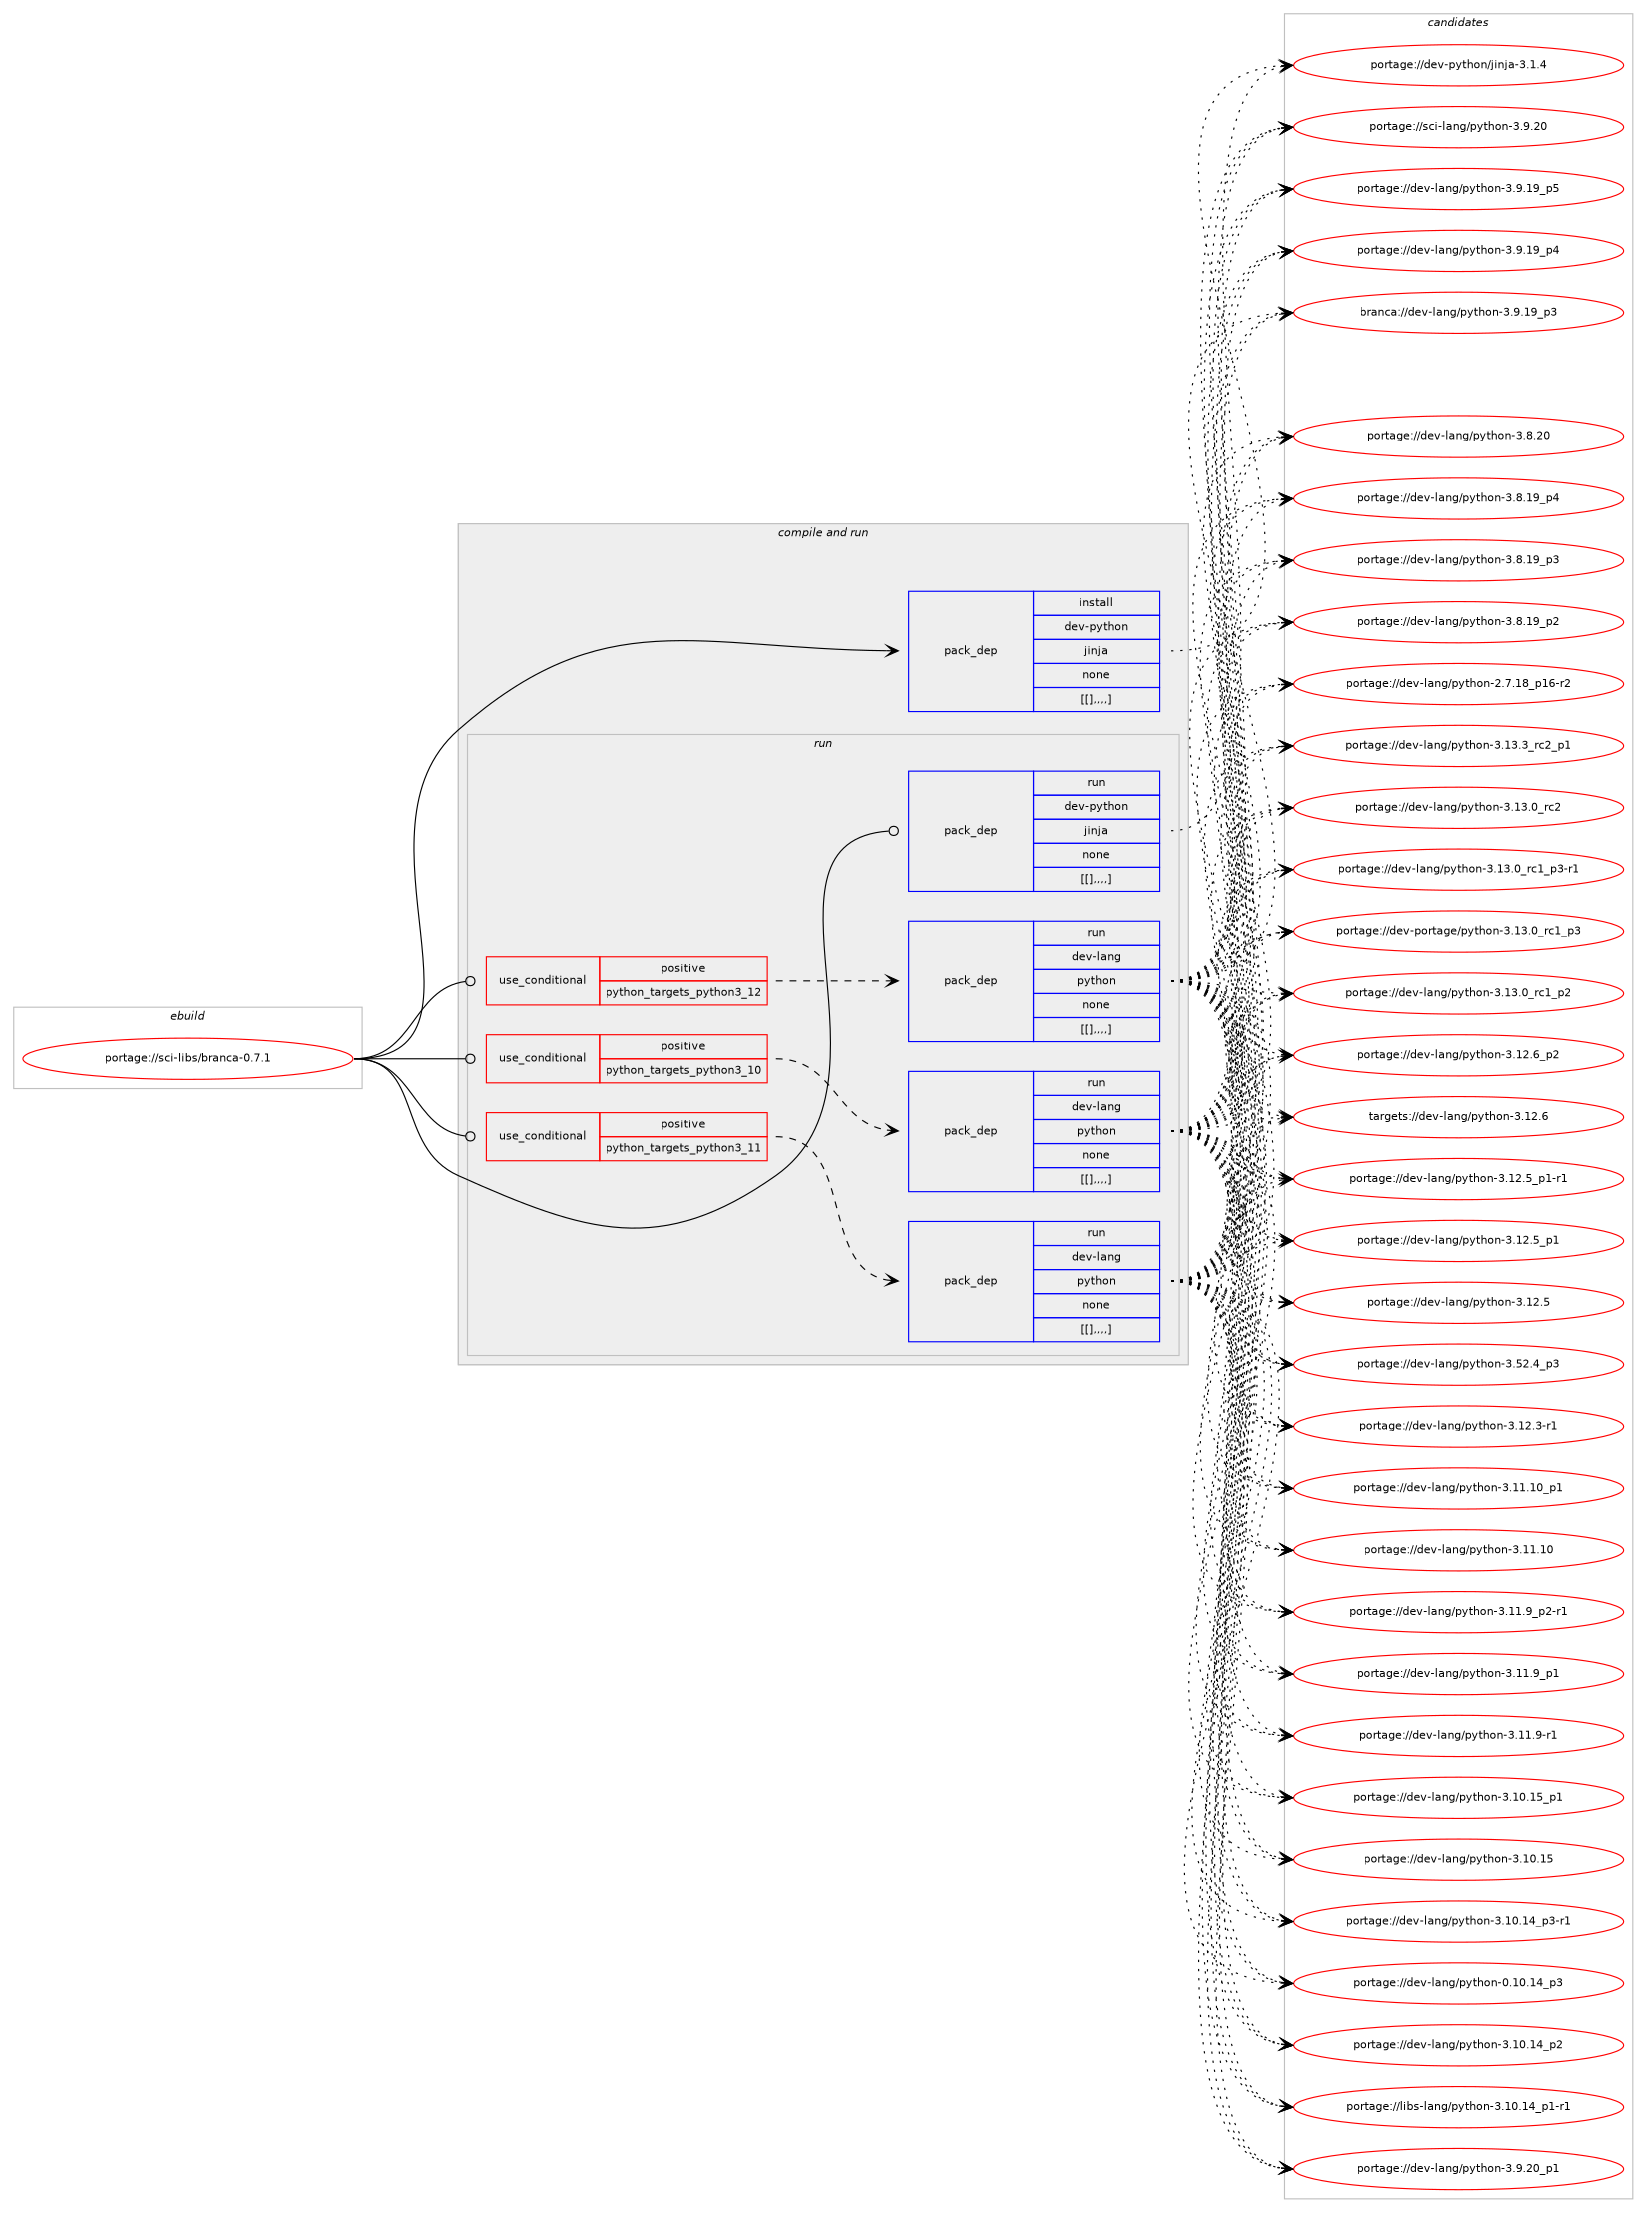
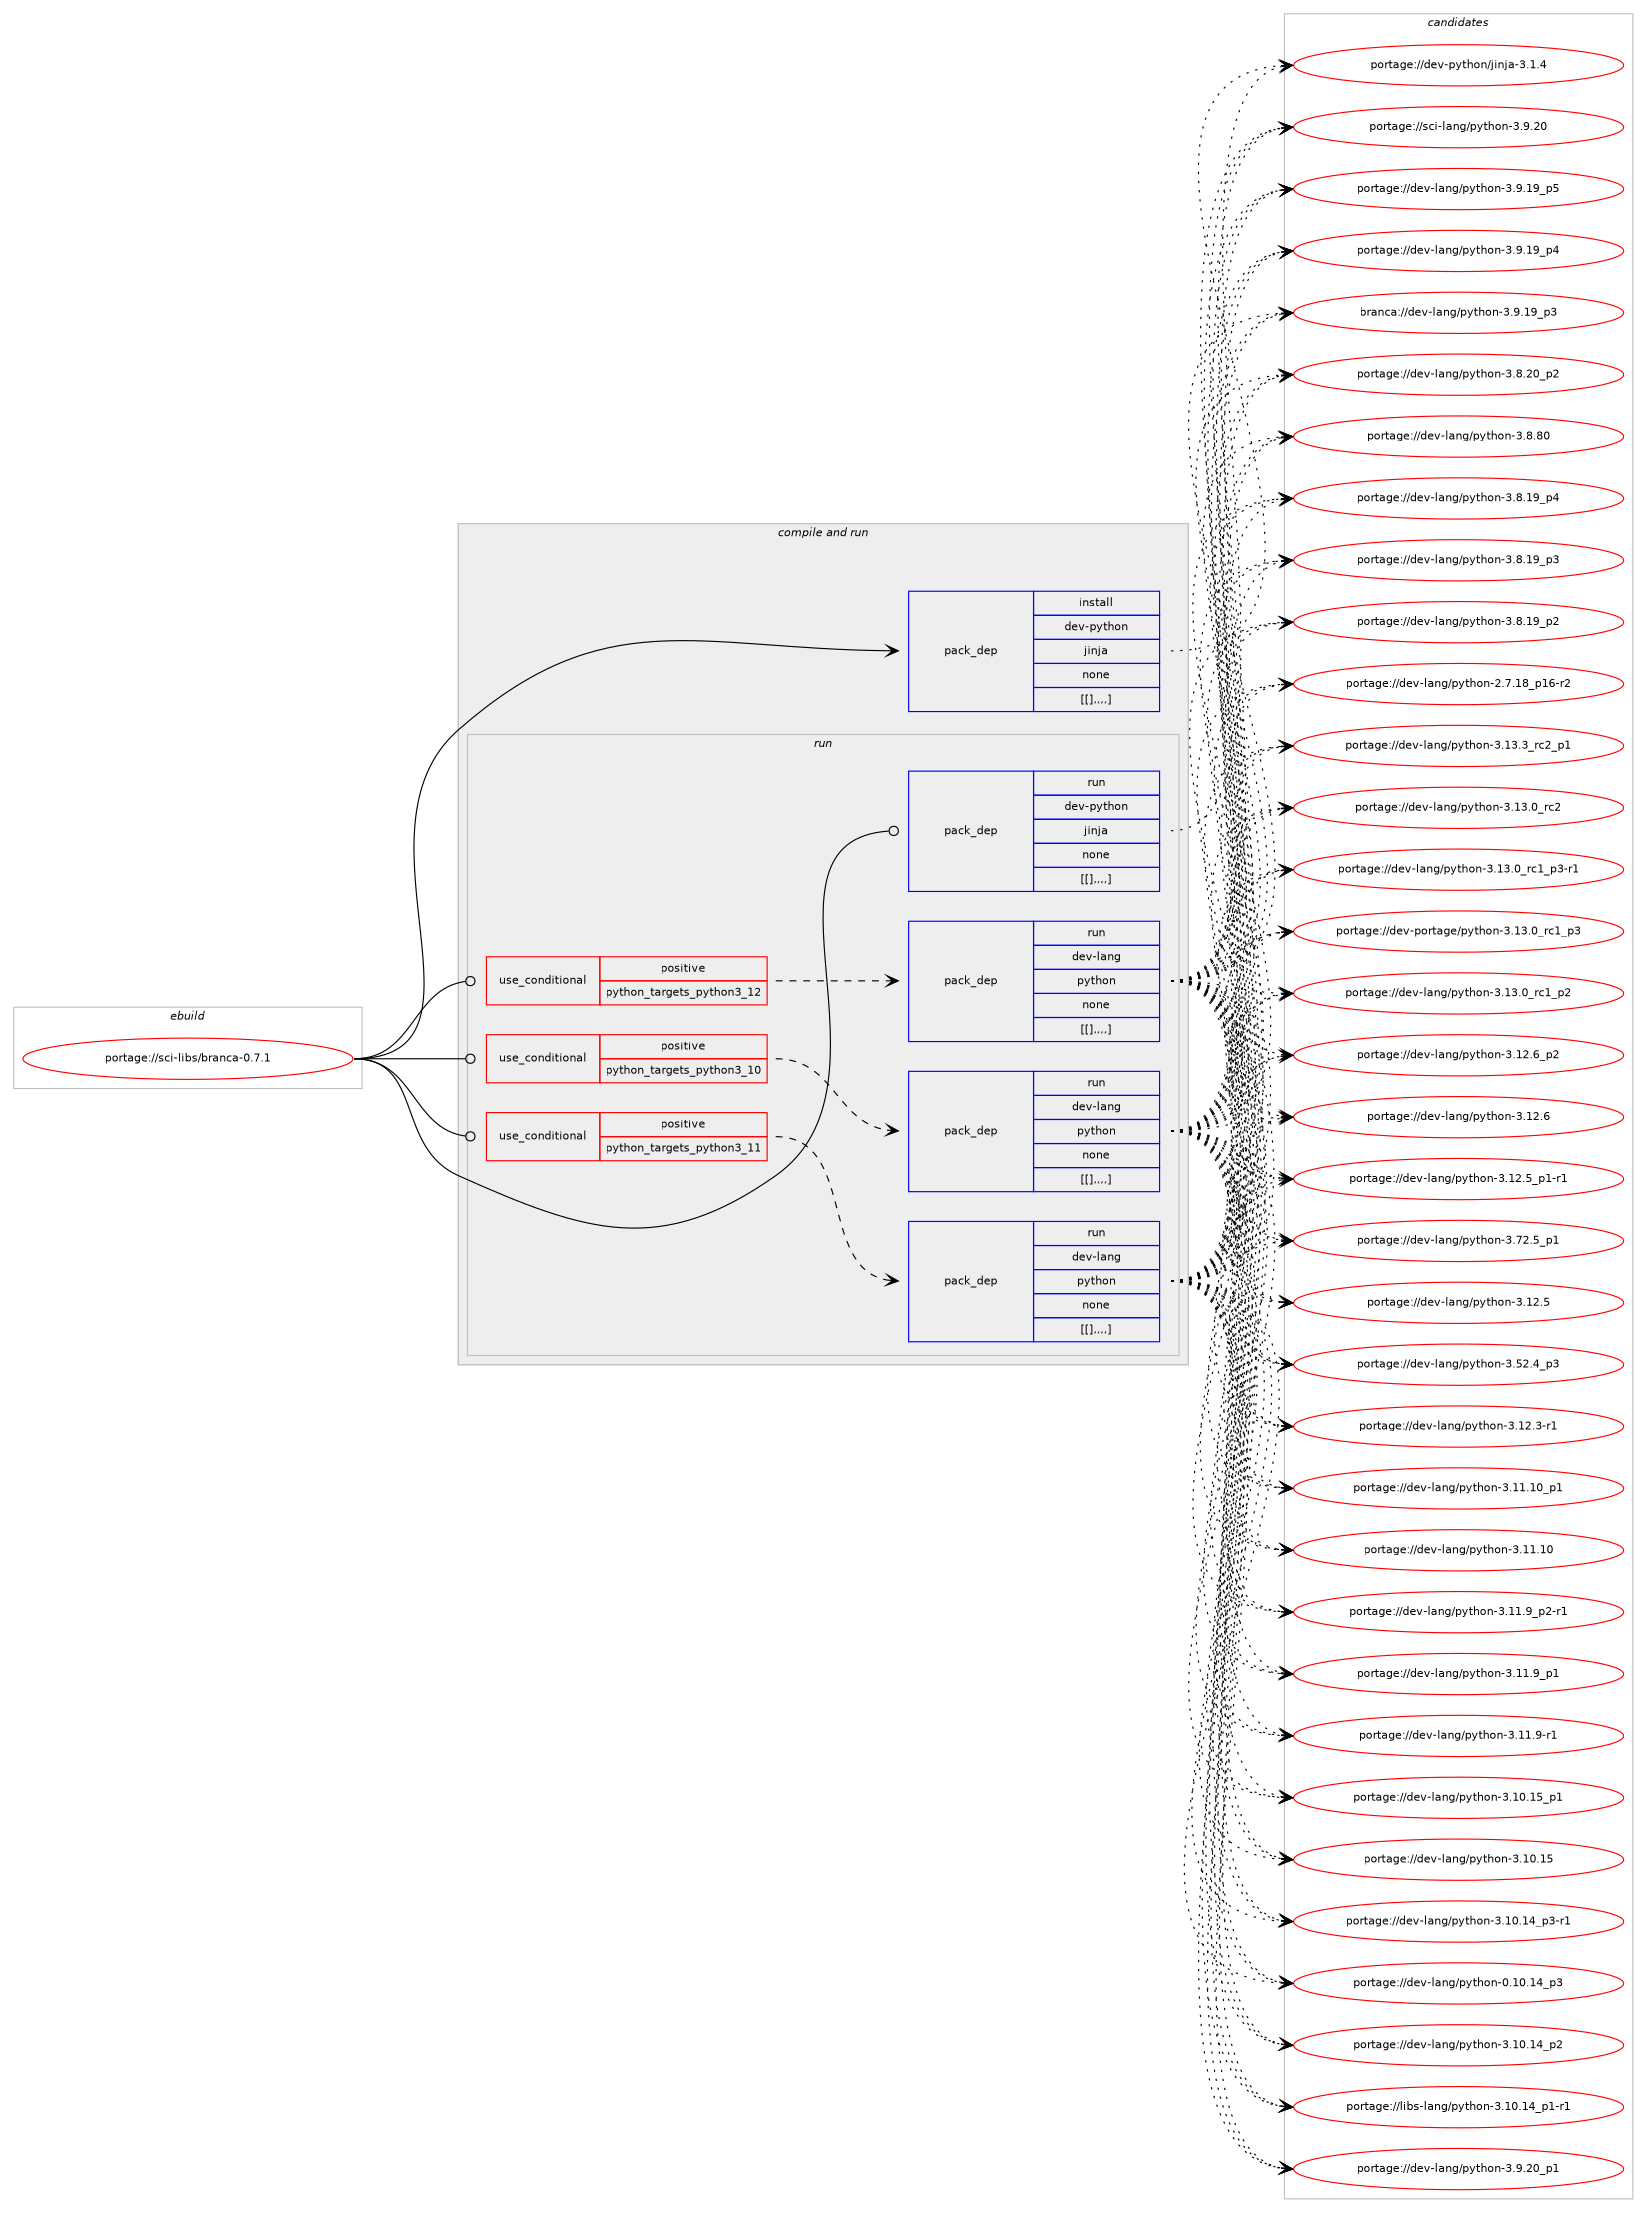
none -> (1459, 375)
(1459, 437) -> (1459, 437)
(1459, 1117) -> (1459, 1117)
(1459, 1241) -> (1459, 1241)
